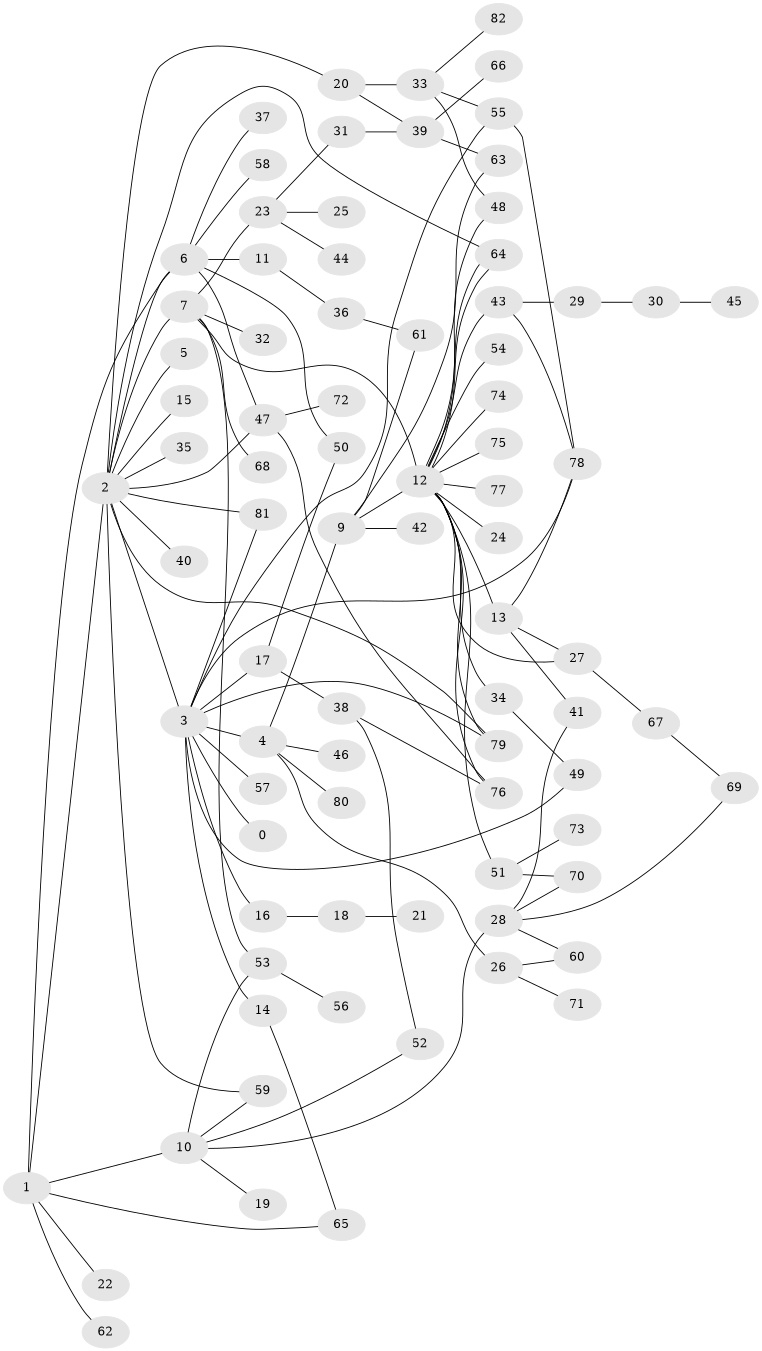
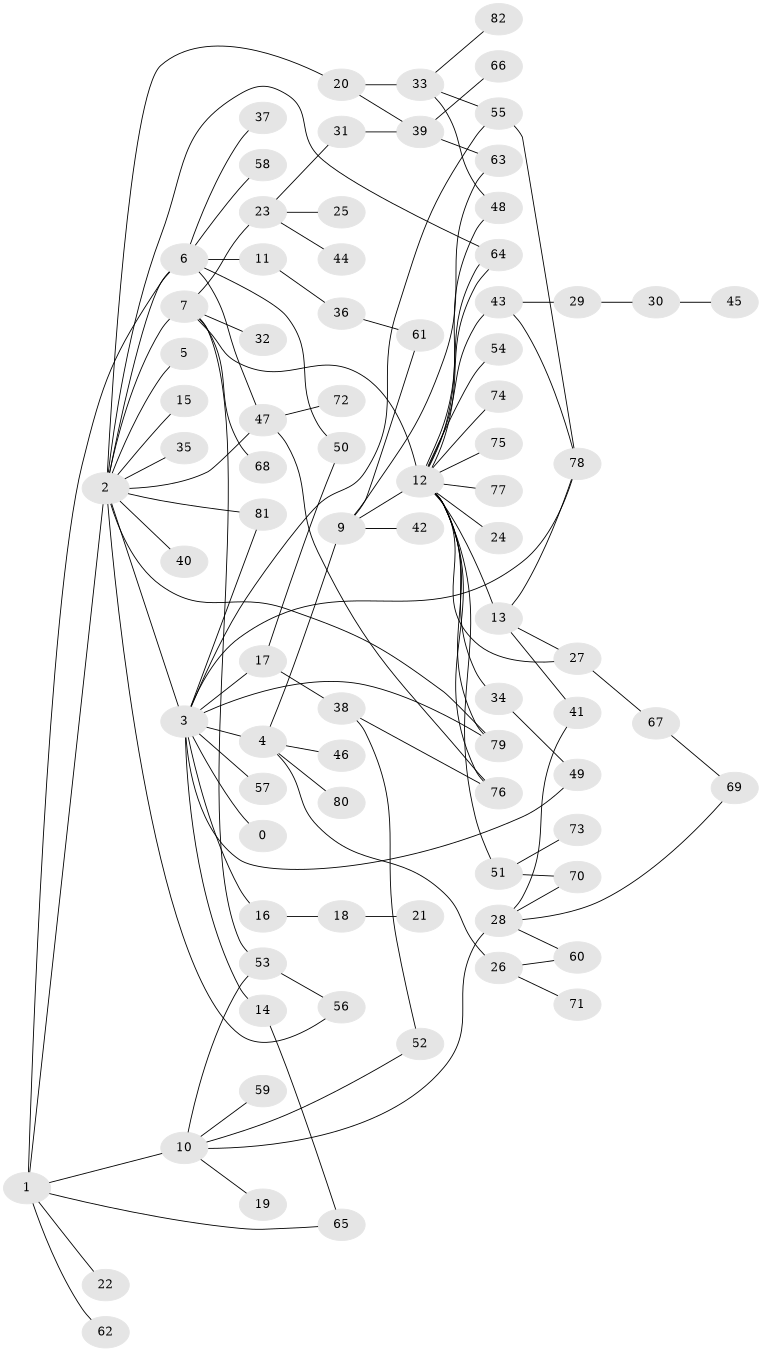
(123, 828) -> (153, 824)
